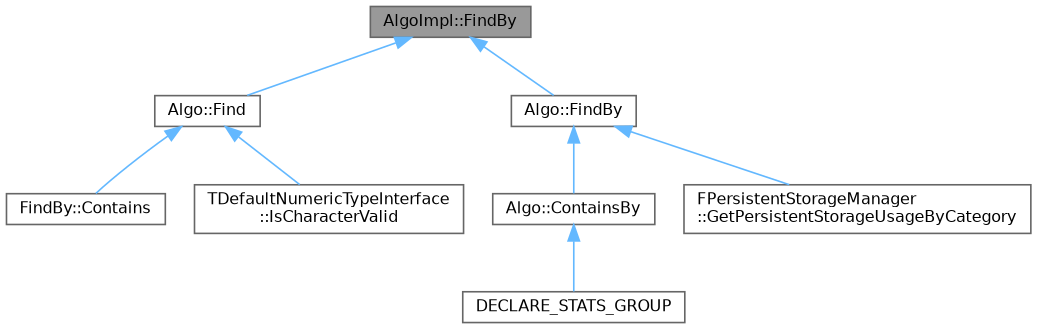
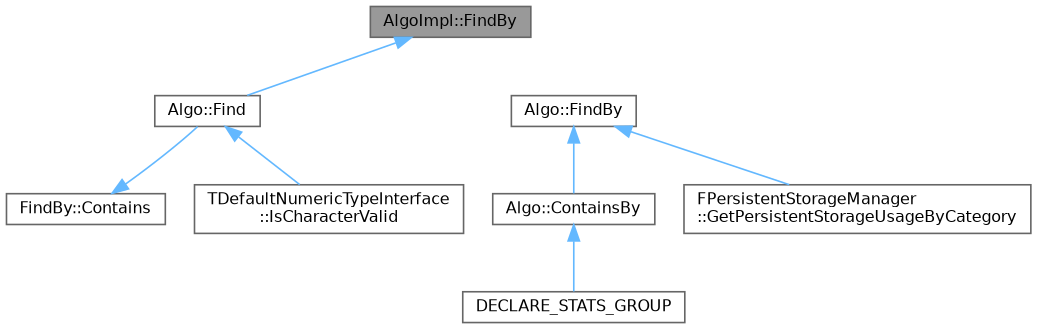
(519, 71) -> none
(131, 164) -> (162, 156)
